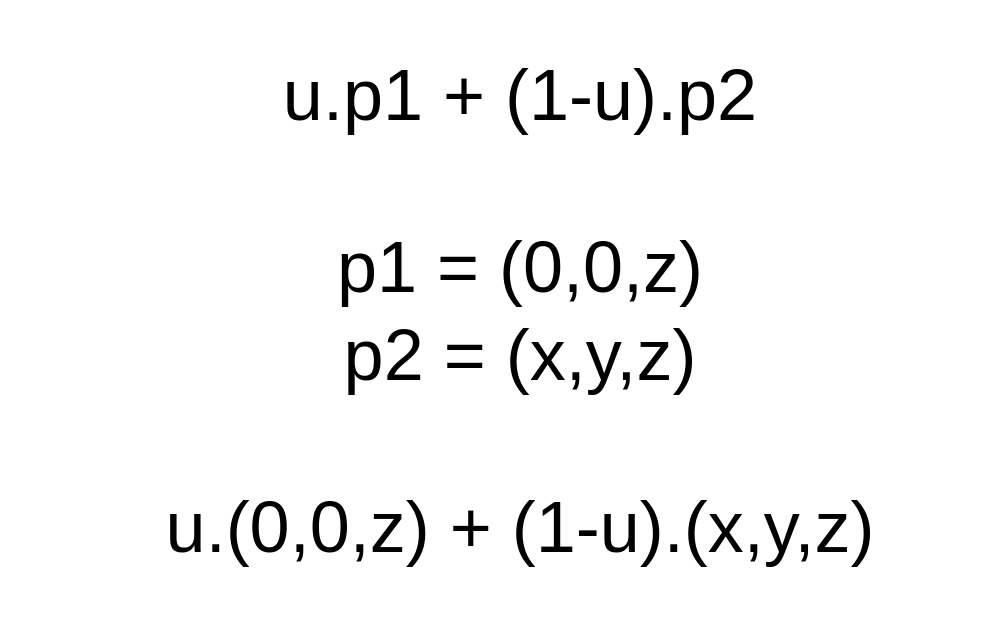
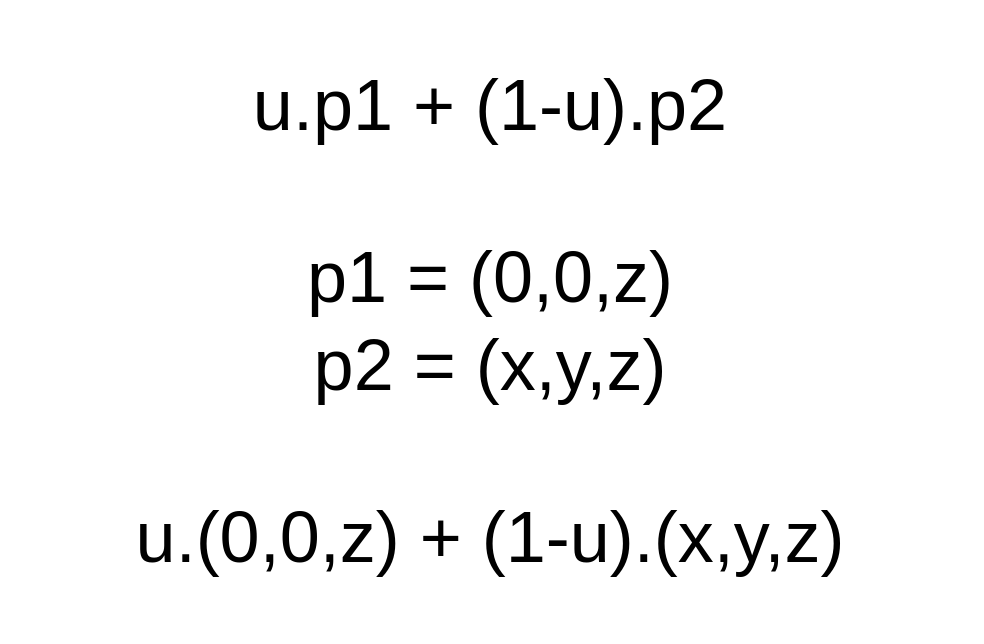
(521, 311) -> (491, 321)
